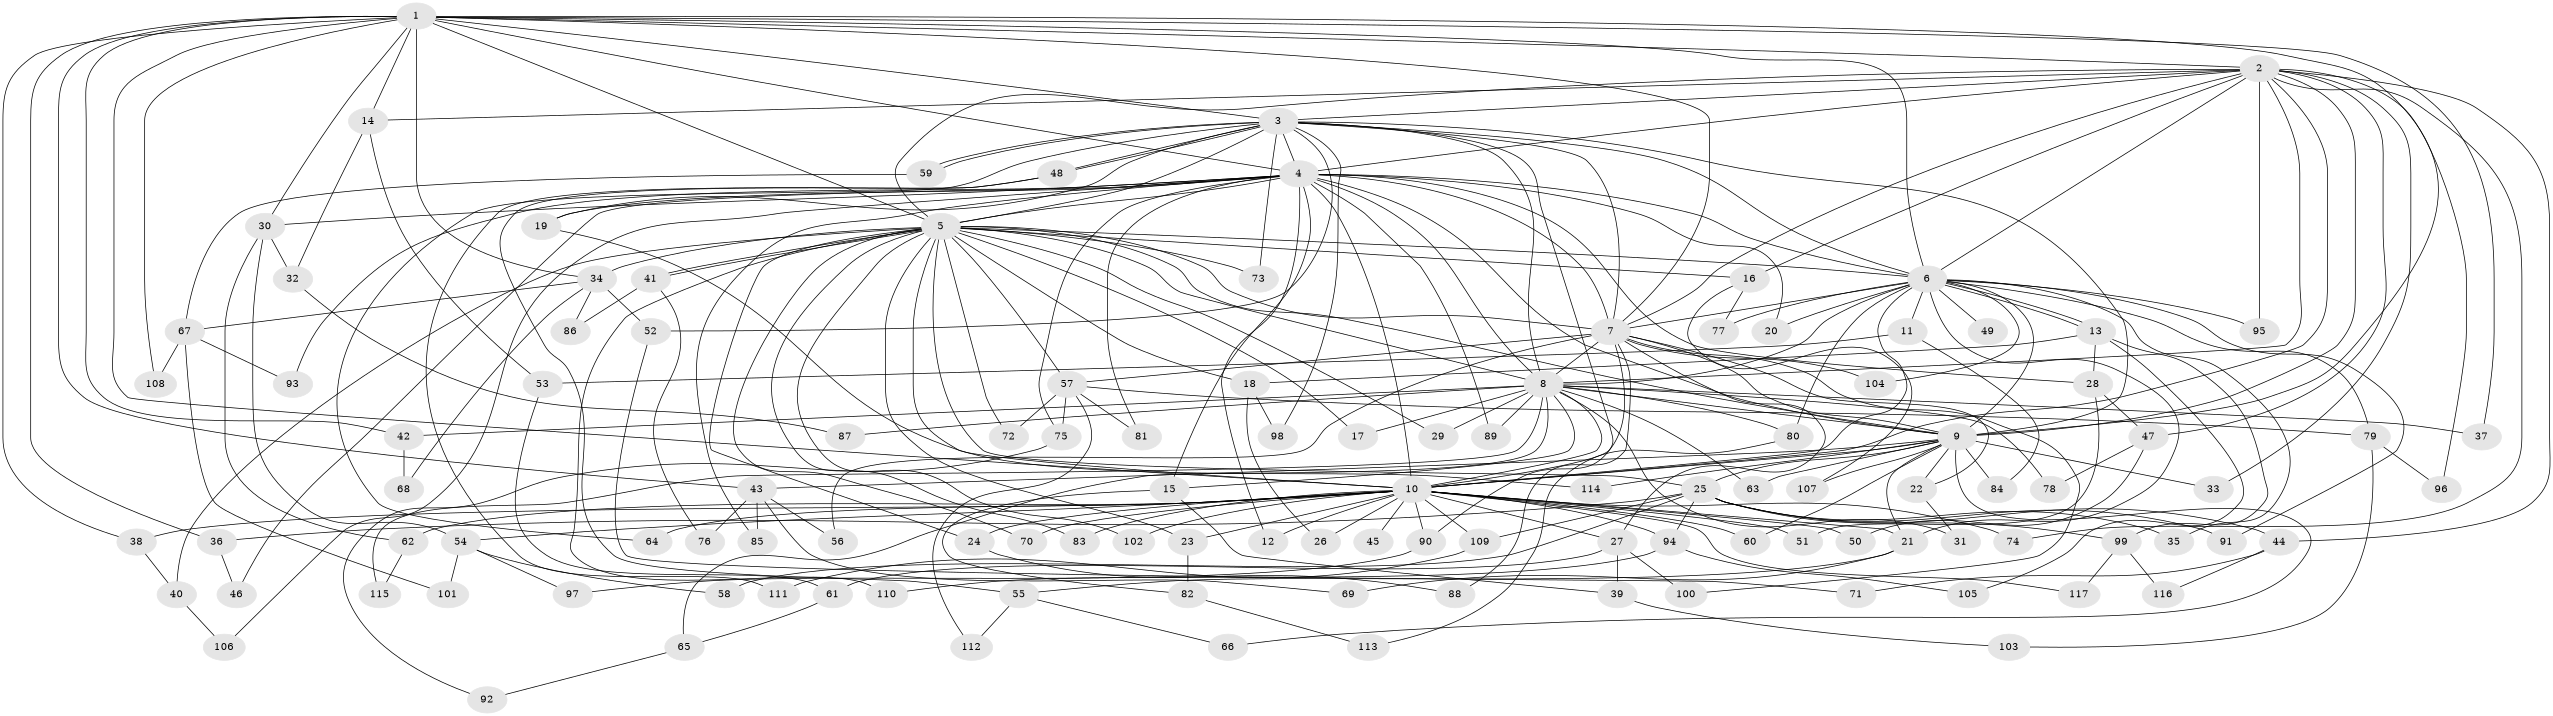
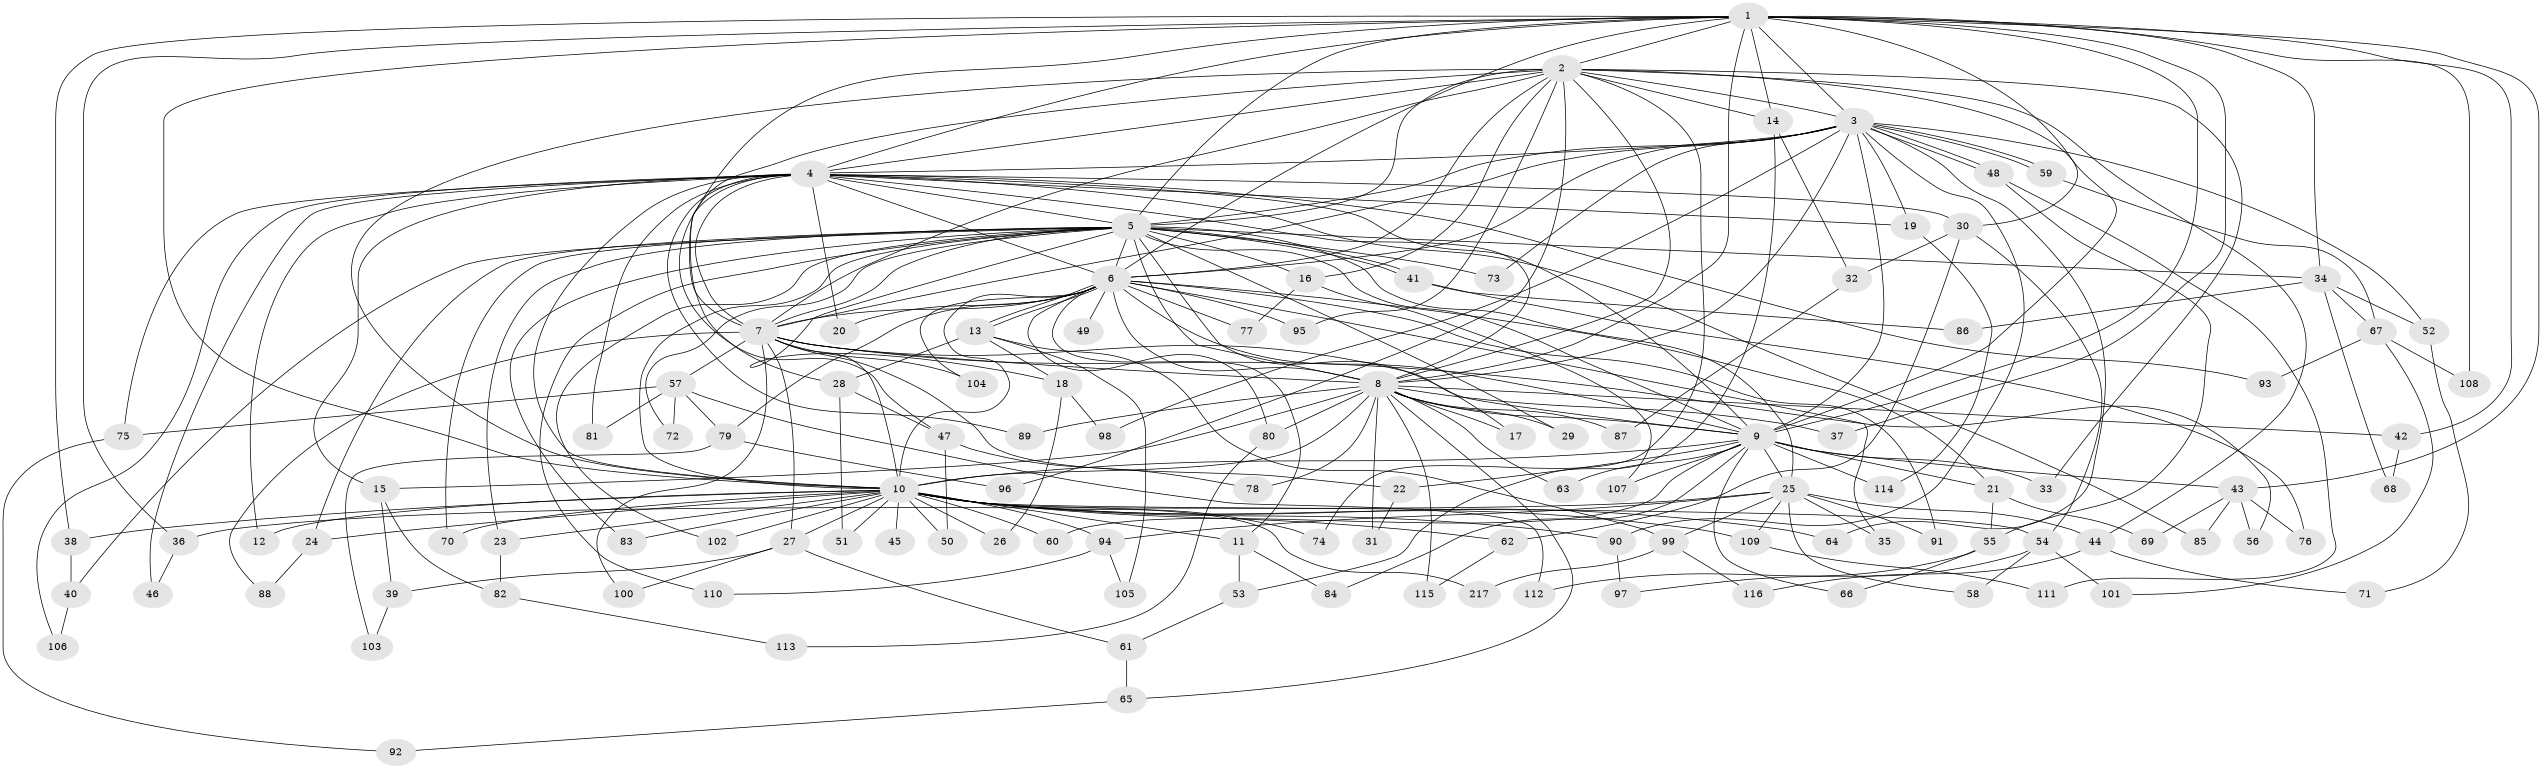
none -> (1672, 292)
(1009, 303) -> none
(1663, 511) -> (1069, 516)
(2079, 595) -> (1480, 595)
